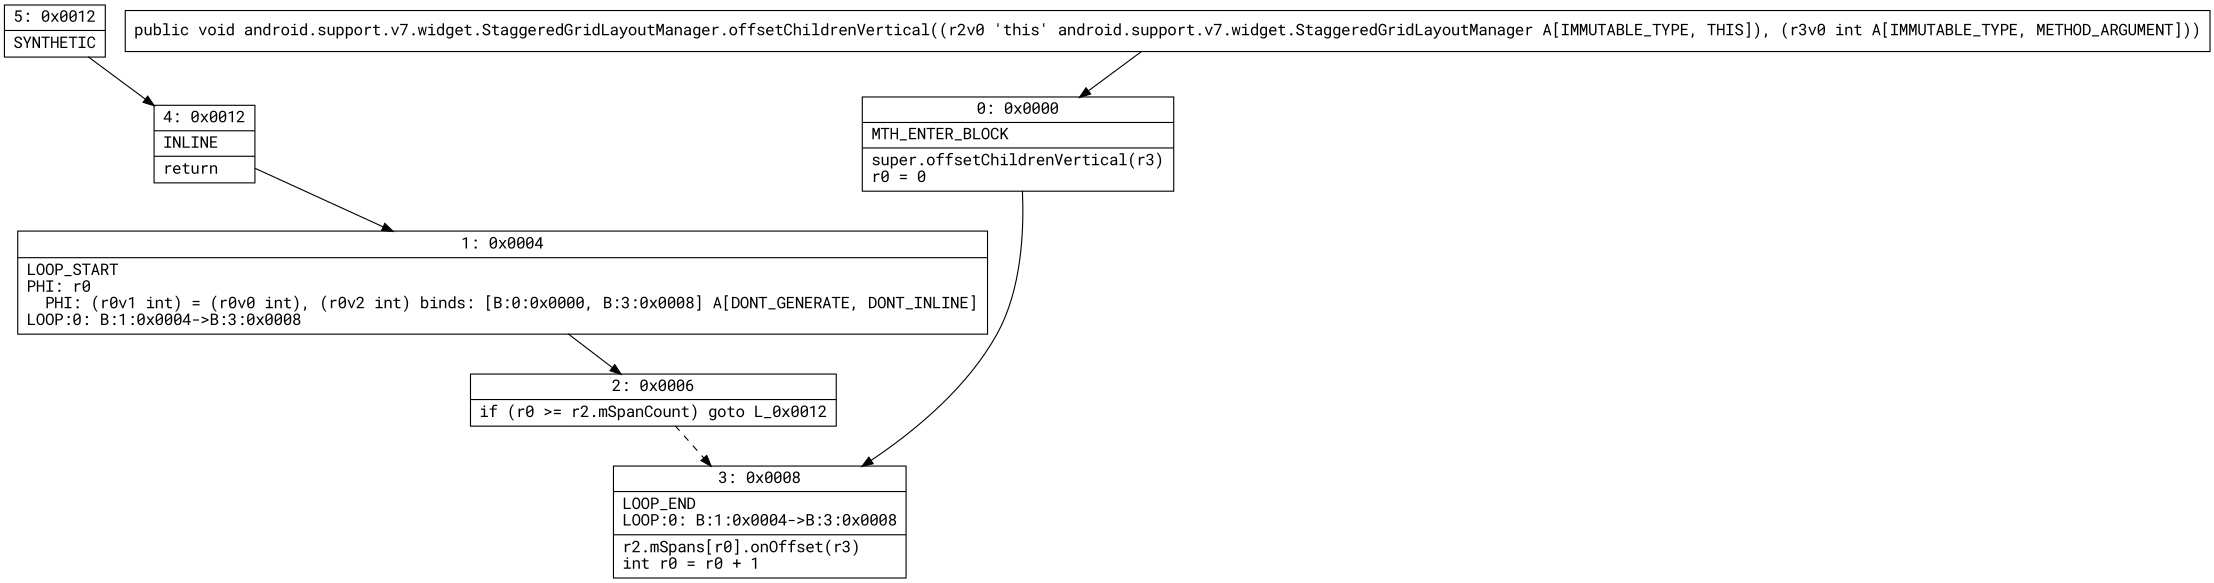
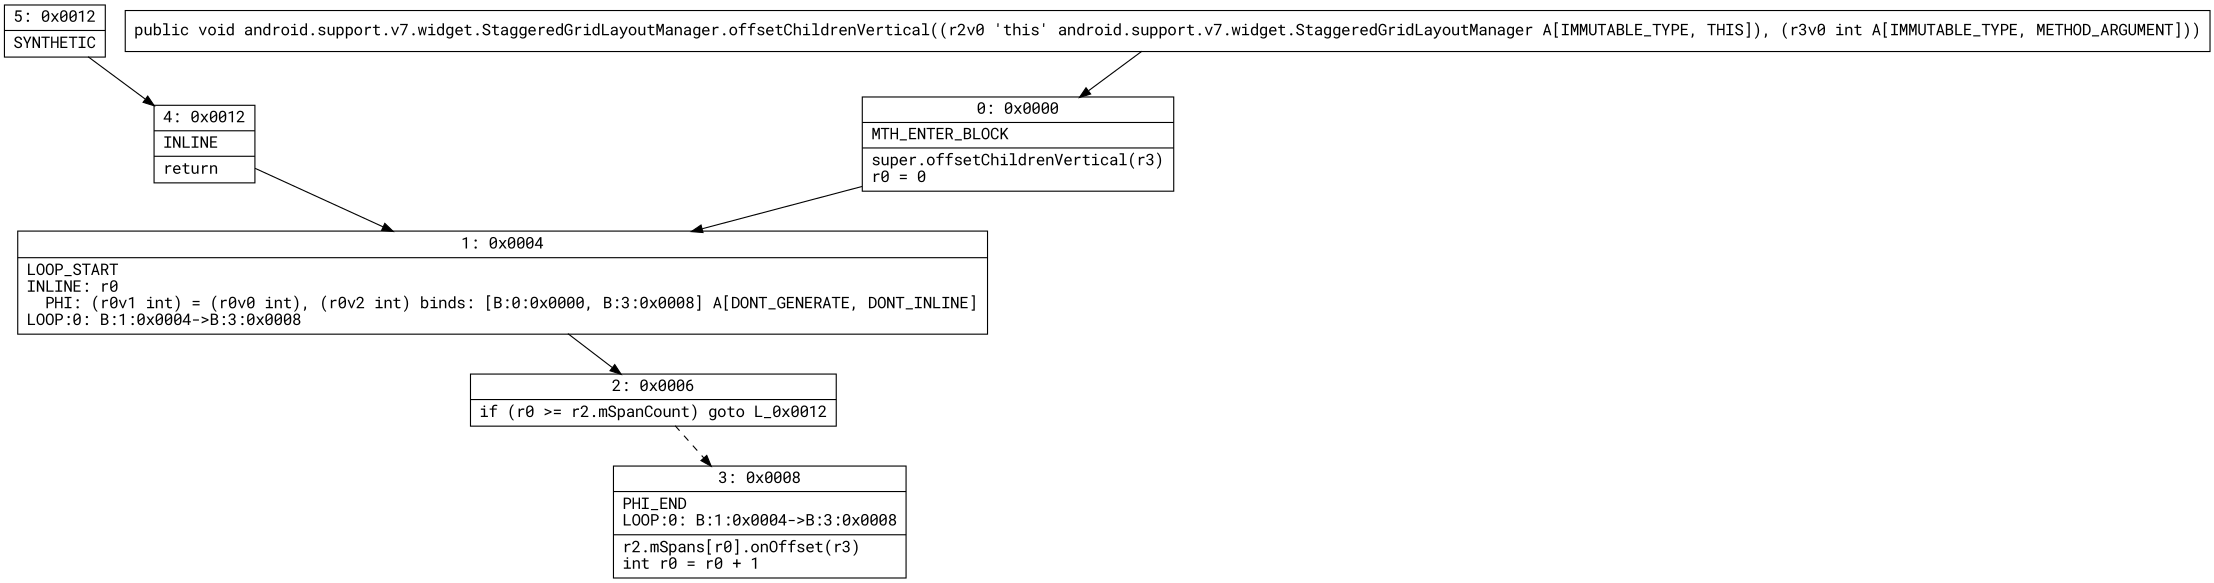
(64, 287) -> (77, 287)
(988, 348) -> (782, 208)
(659, 504) -> (654, 504)
